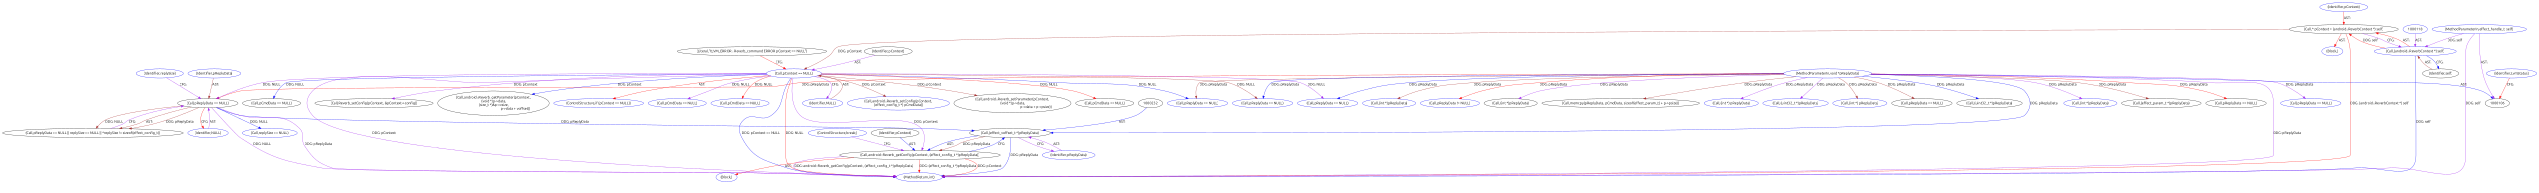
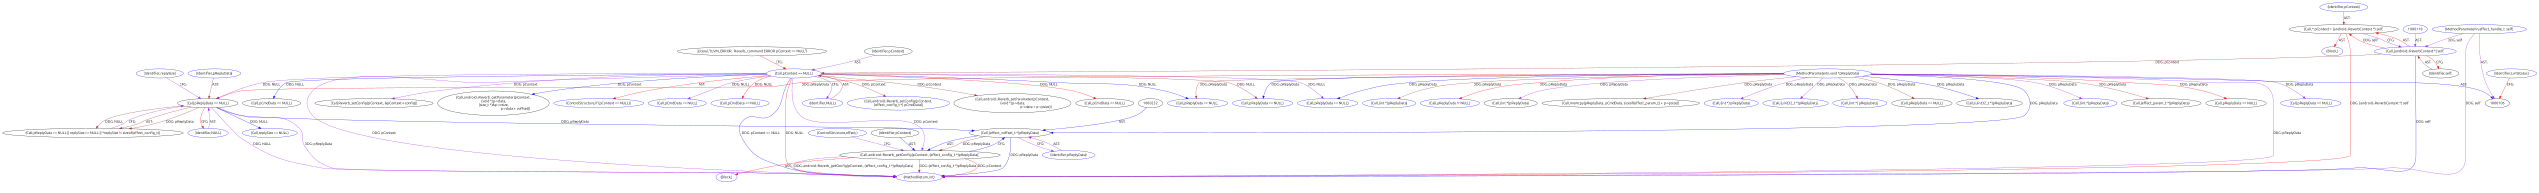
(1544, 32) -> (1603, 68)
(2433, 60) -> (2433, 60)
(837, 133) -> (837, 133)
